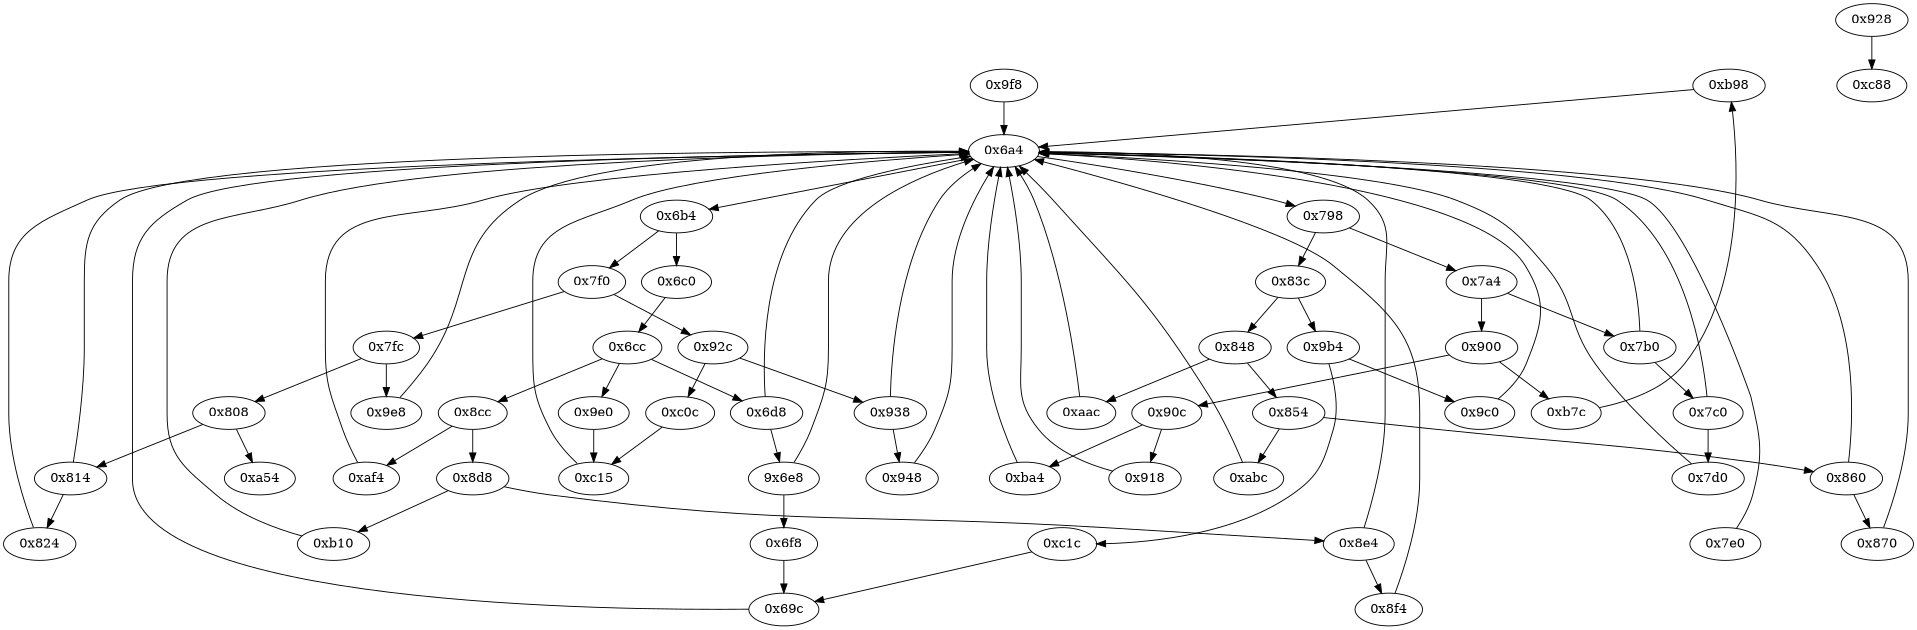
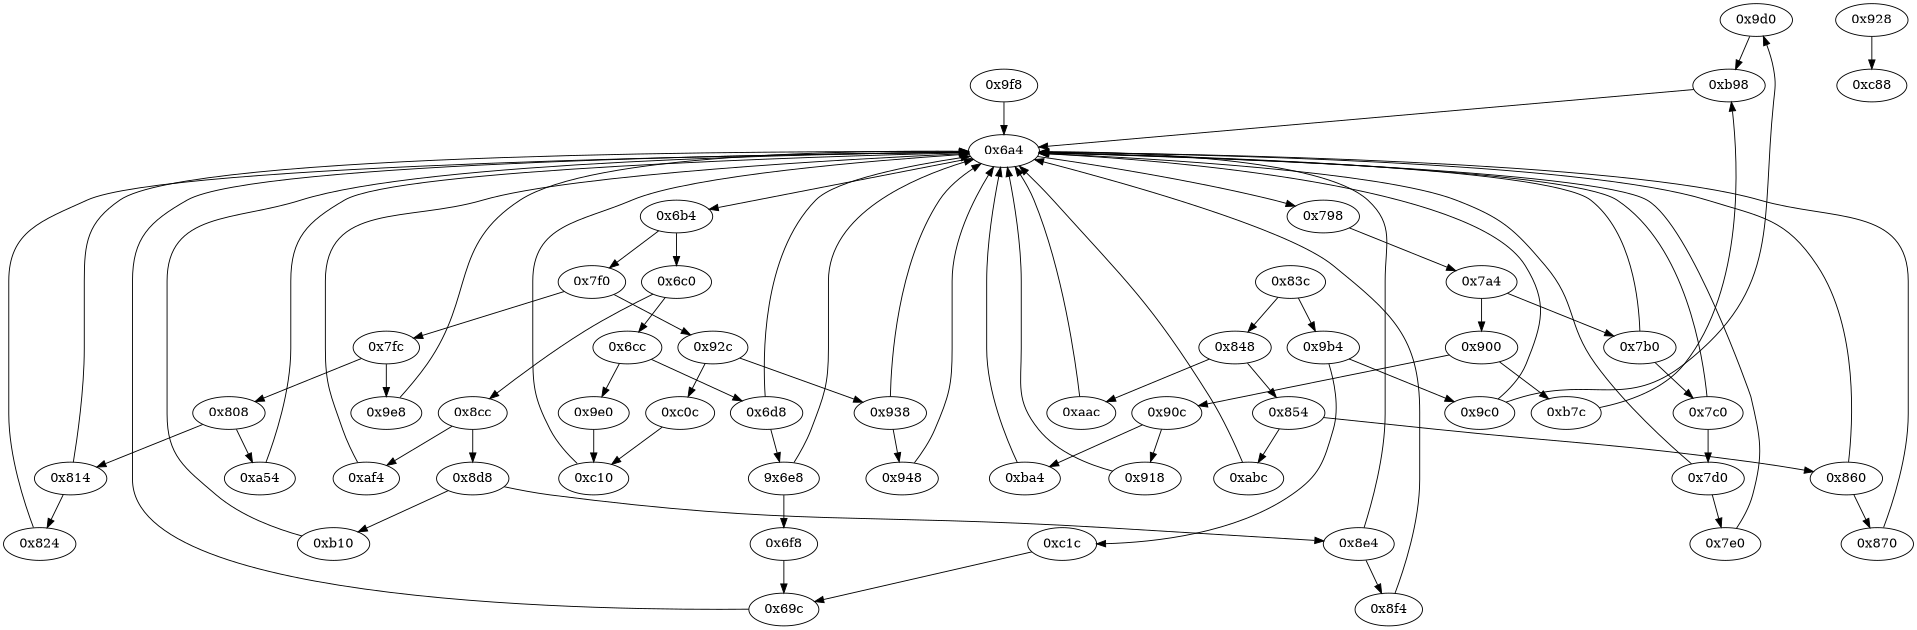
none -> (1756, 20)
none -> (372, 192)
(1309, 244) -> none
(554, 379) -> (572, 339)
(594, 479) -> (594, 479)
none -> (1716, 507)
